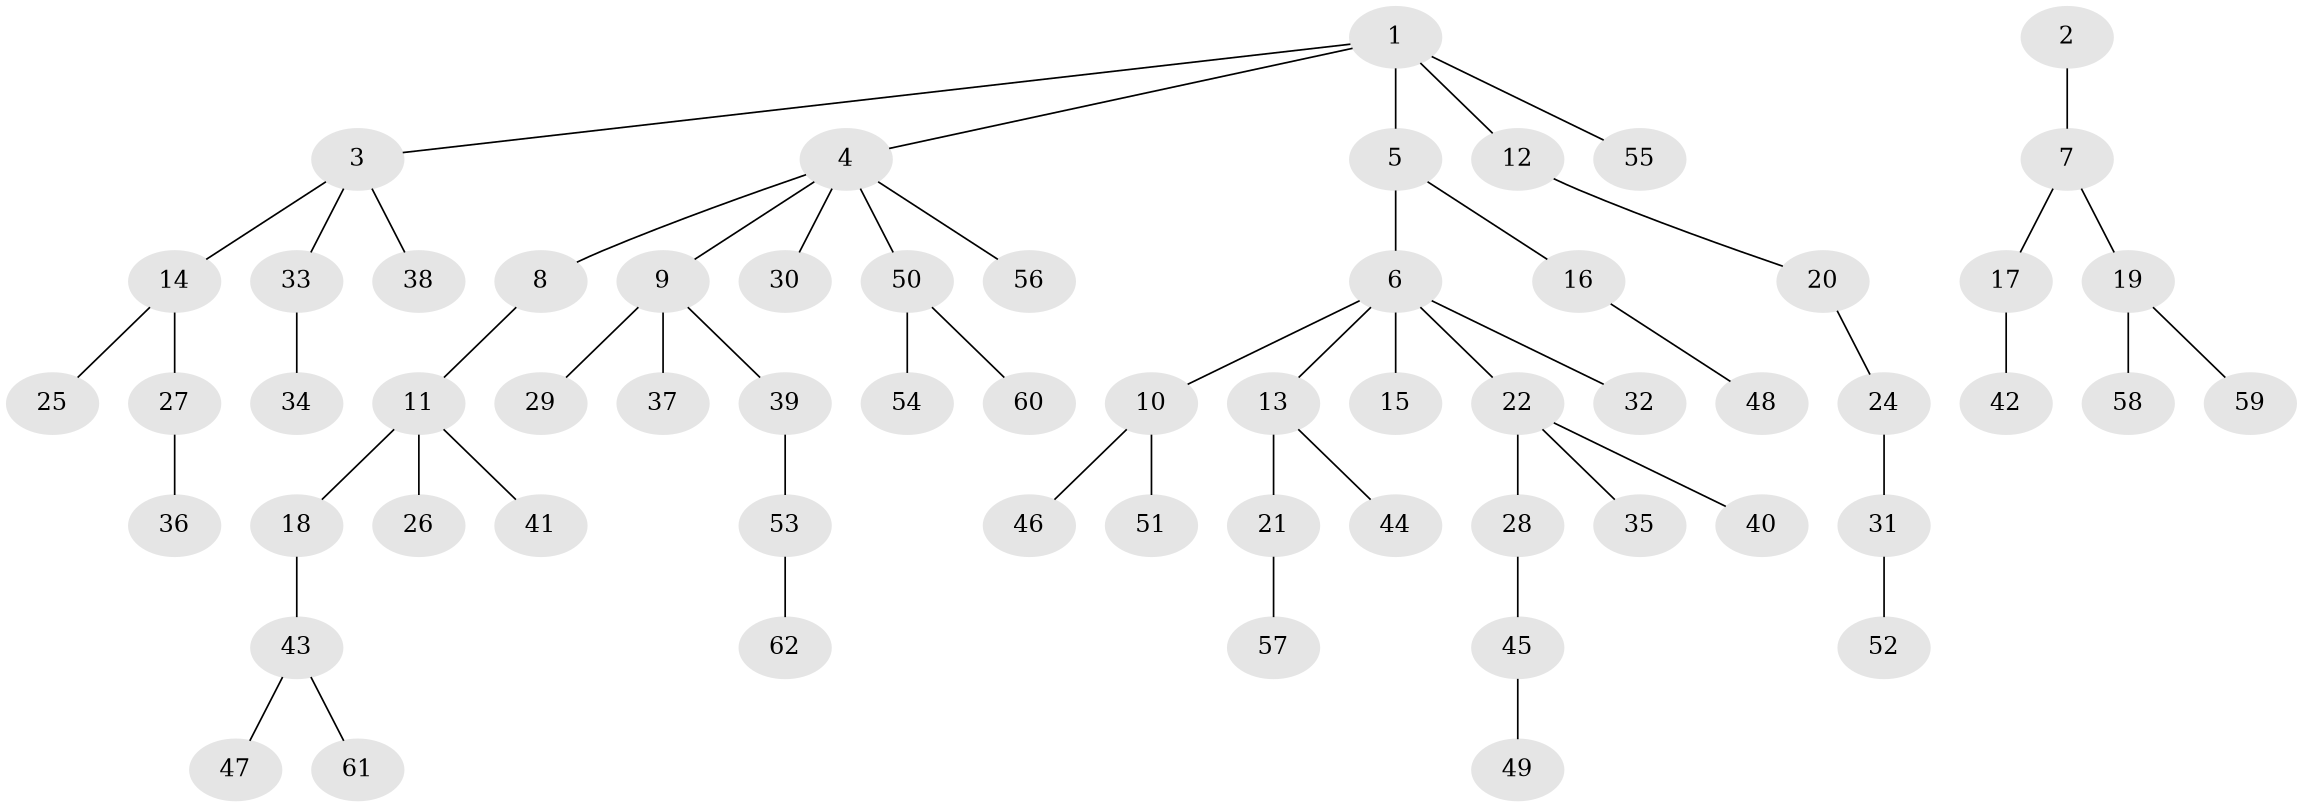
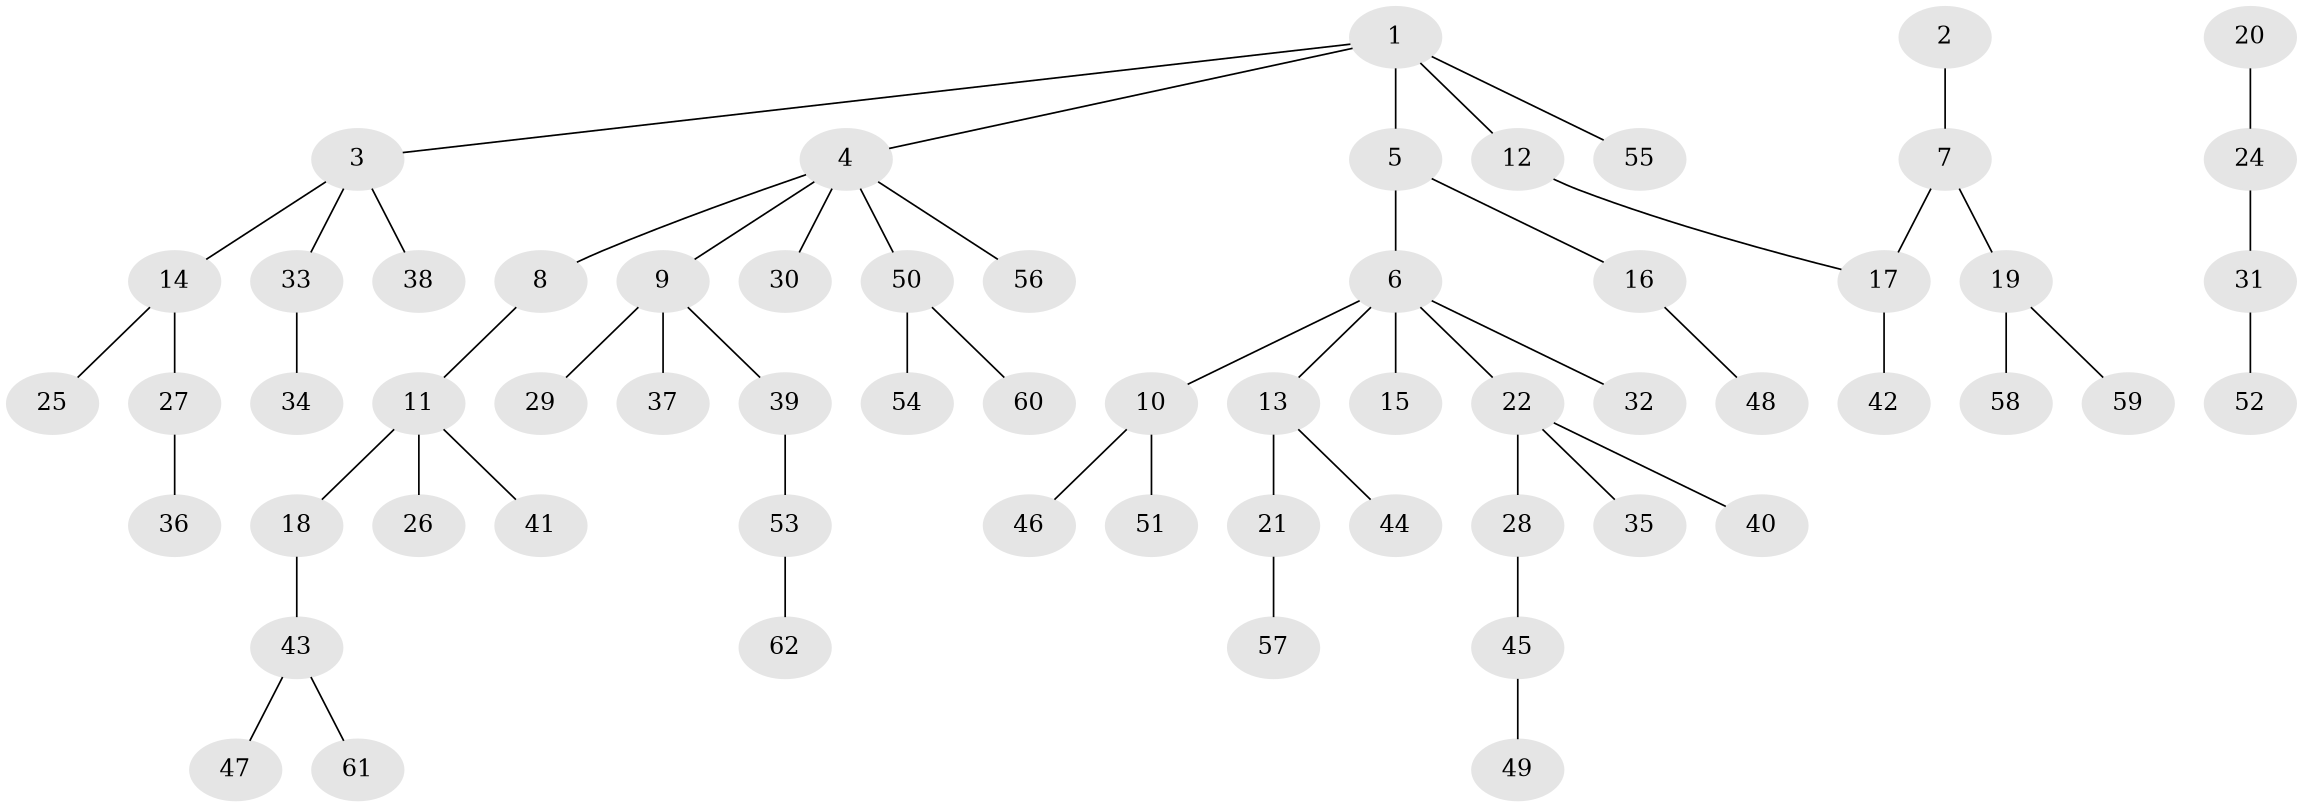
(1667, 225) -> (1696, 229)
